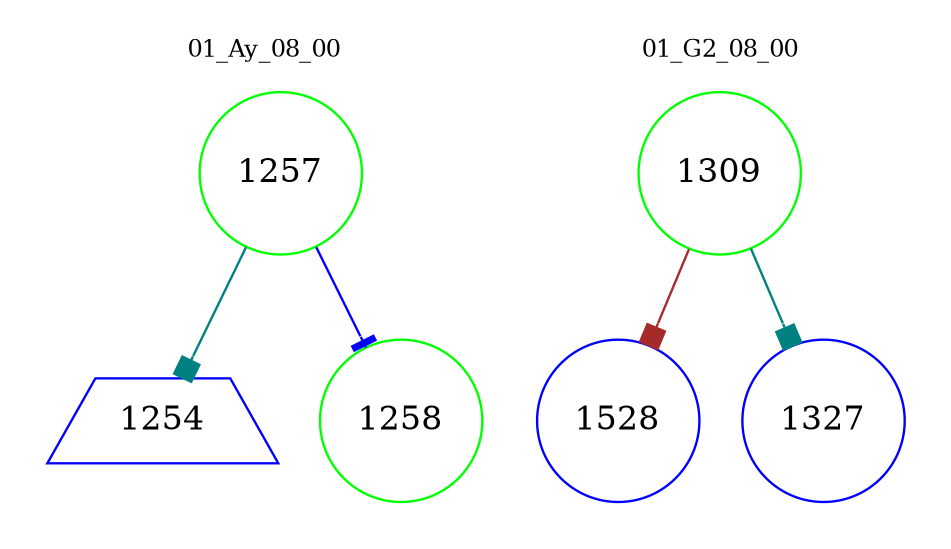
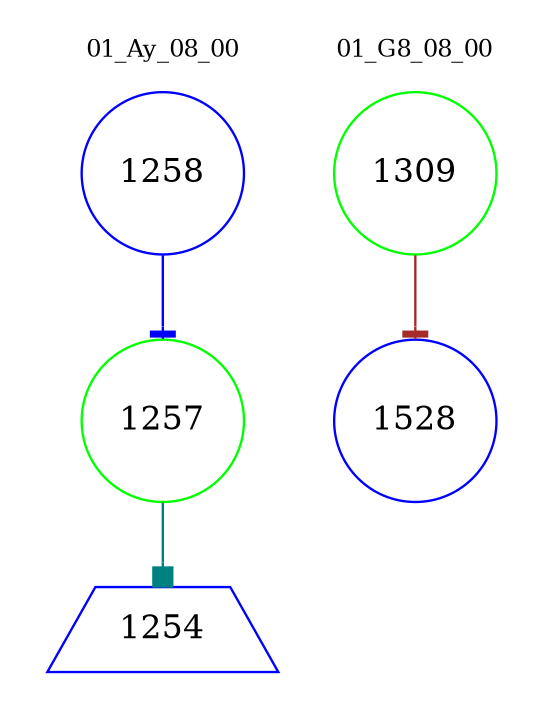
(721, 51) -> (415, 51)
(674, 286) -> (415, 291)
(338, 292) -> (163, 291)
(401, 421) -> (163, 173)
(824, 421) -> none
